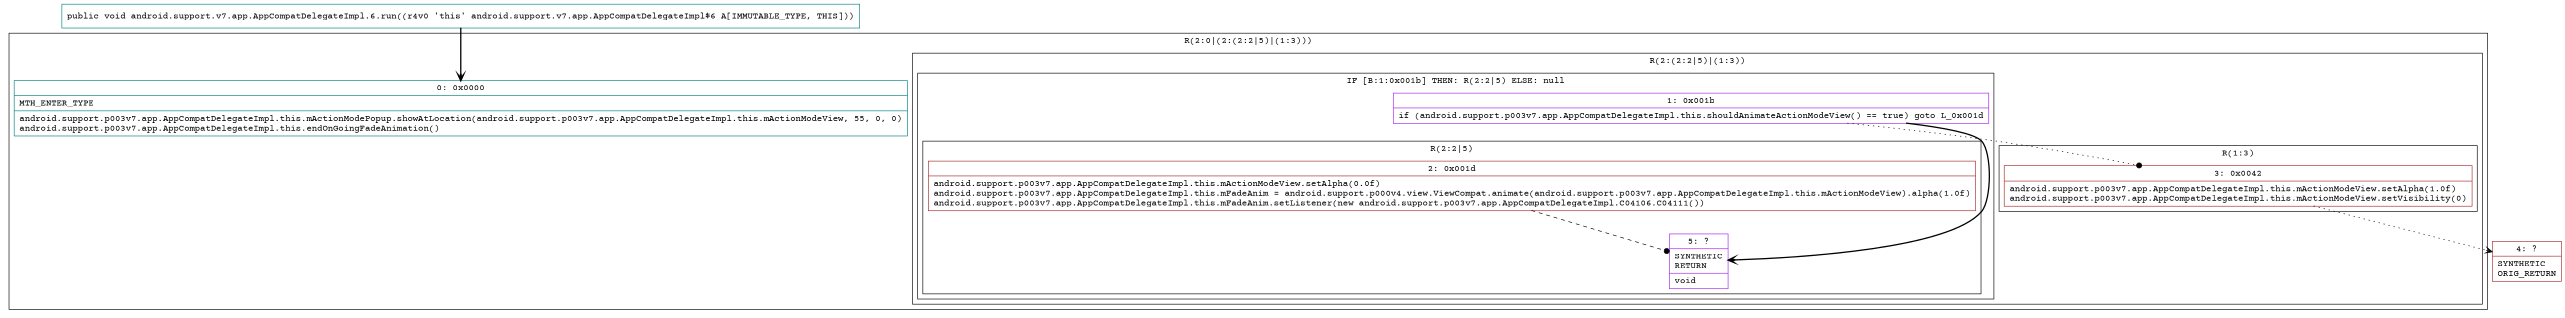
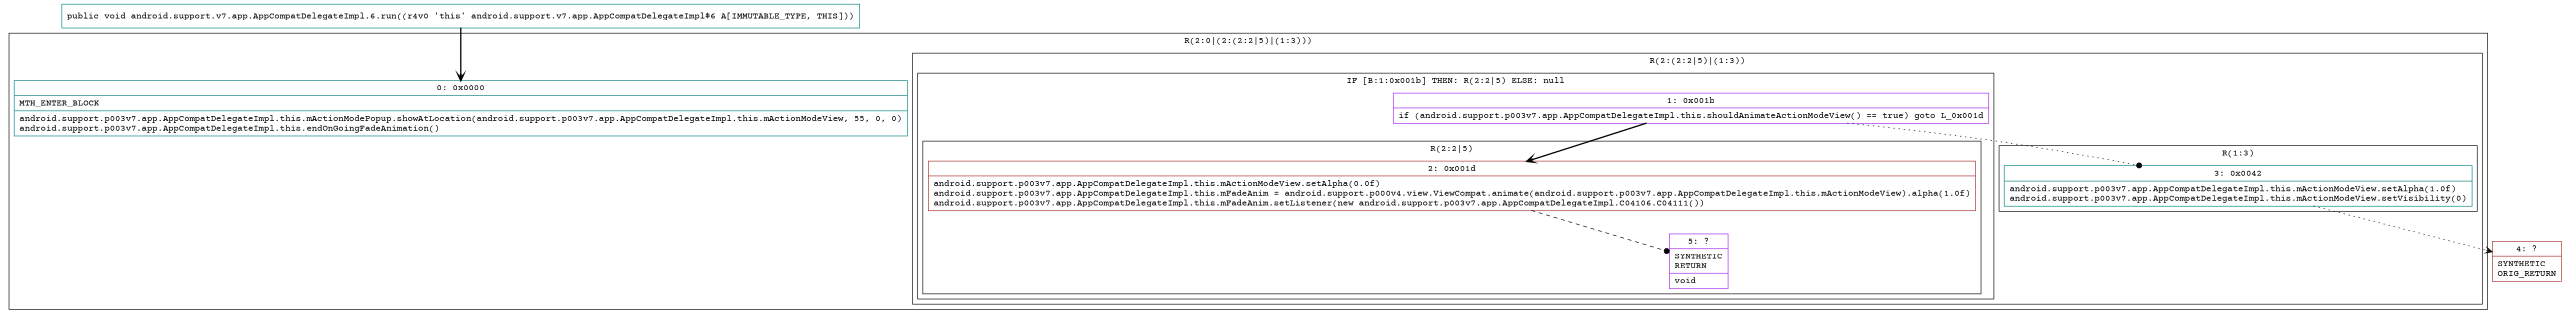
(57, 103) -> (59, 103)
(2238, 186) -> (2238, 186)
(1936, 235) -> (1604, 137)
